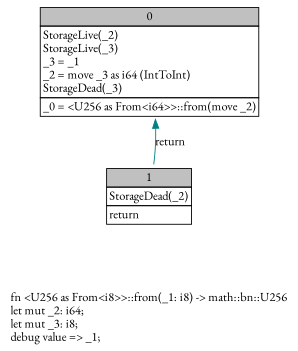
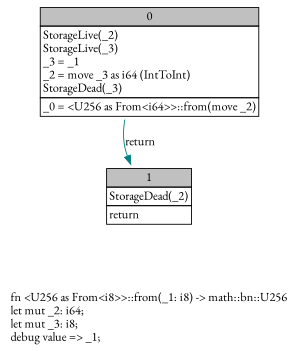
(155, 146) -> (124, 138)
